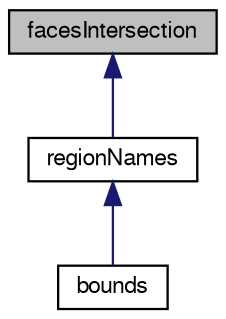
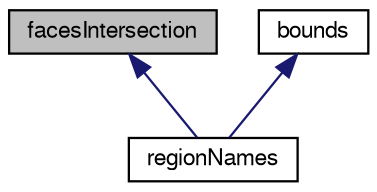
(113, 235) -> (256, 105)
